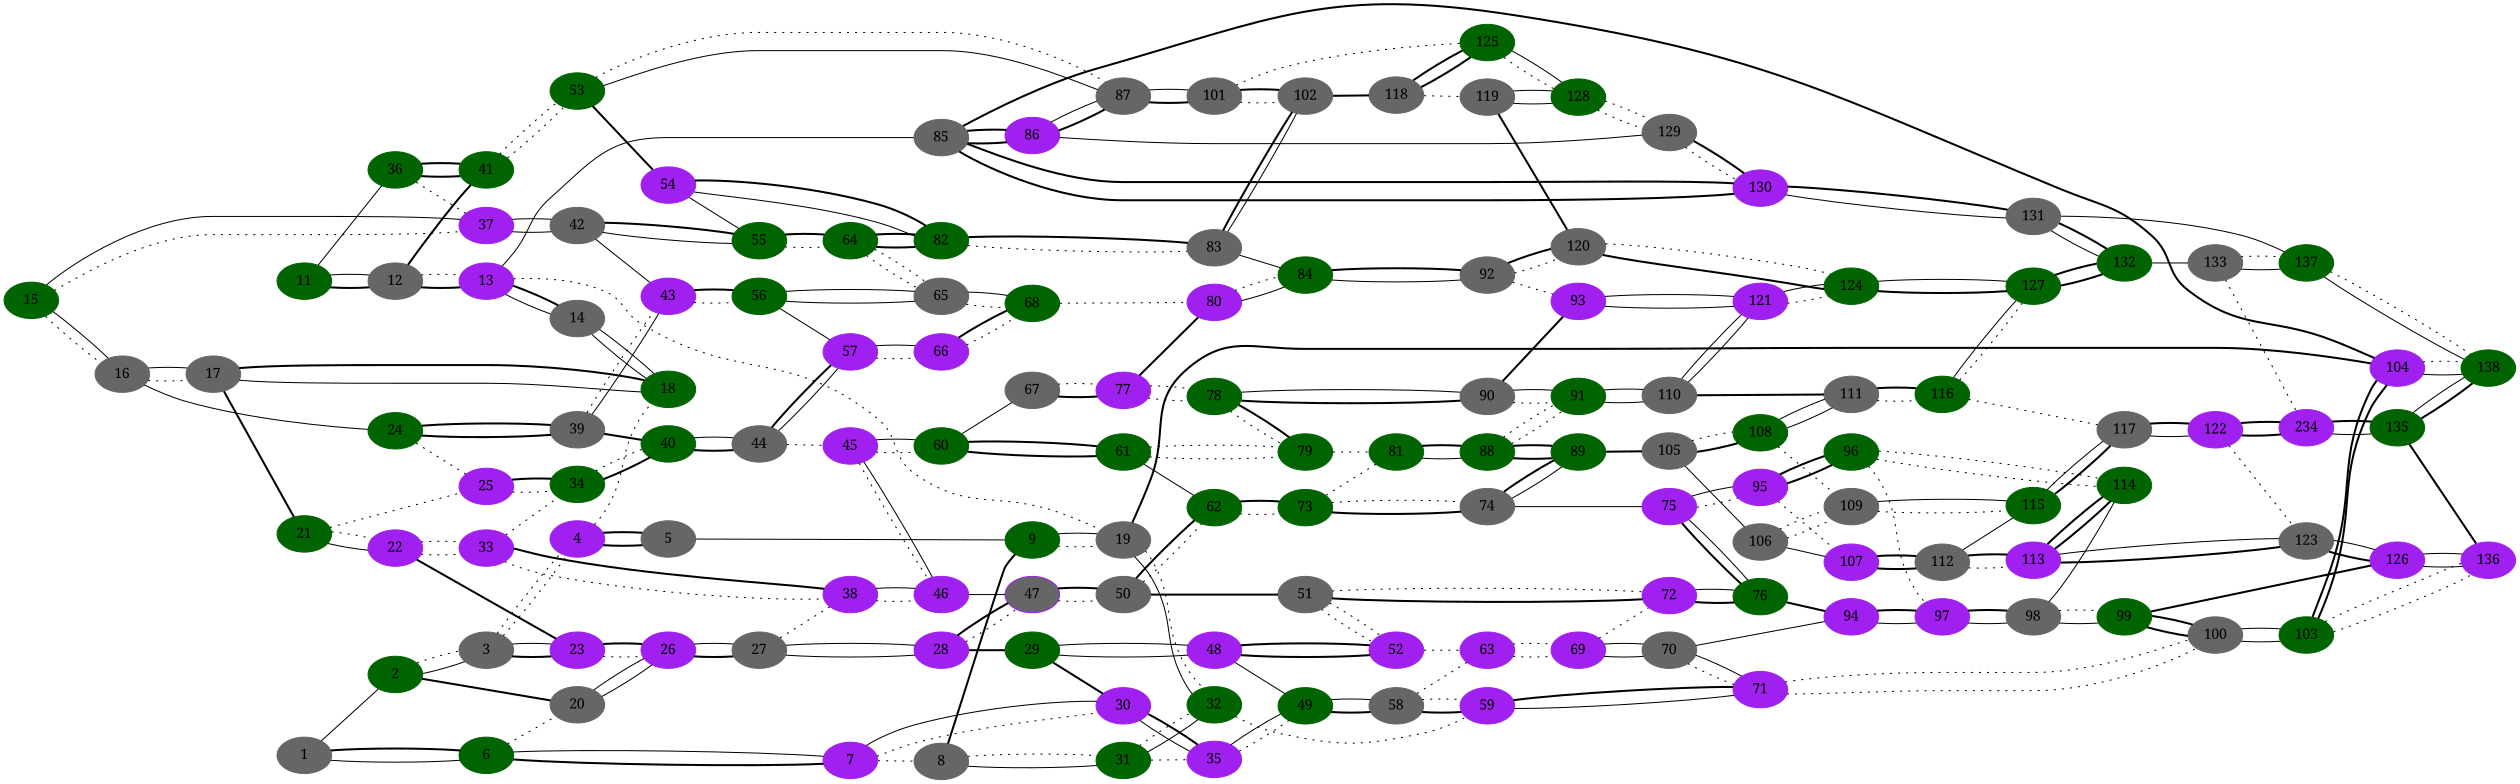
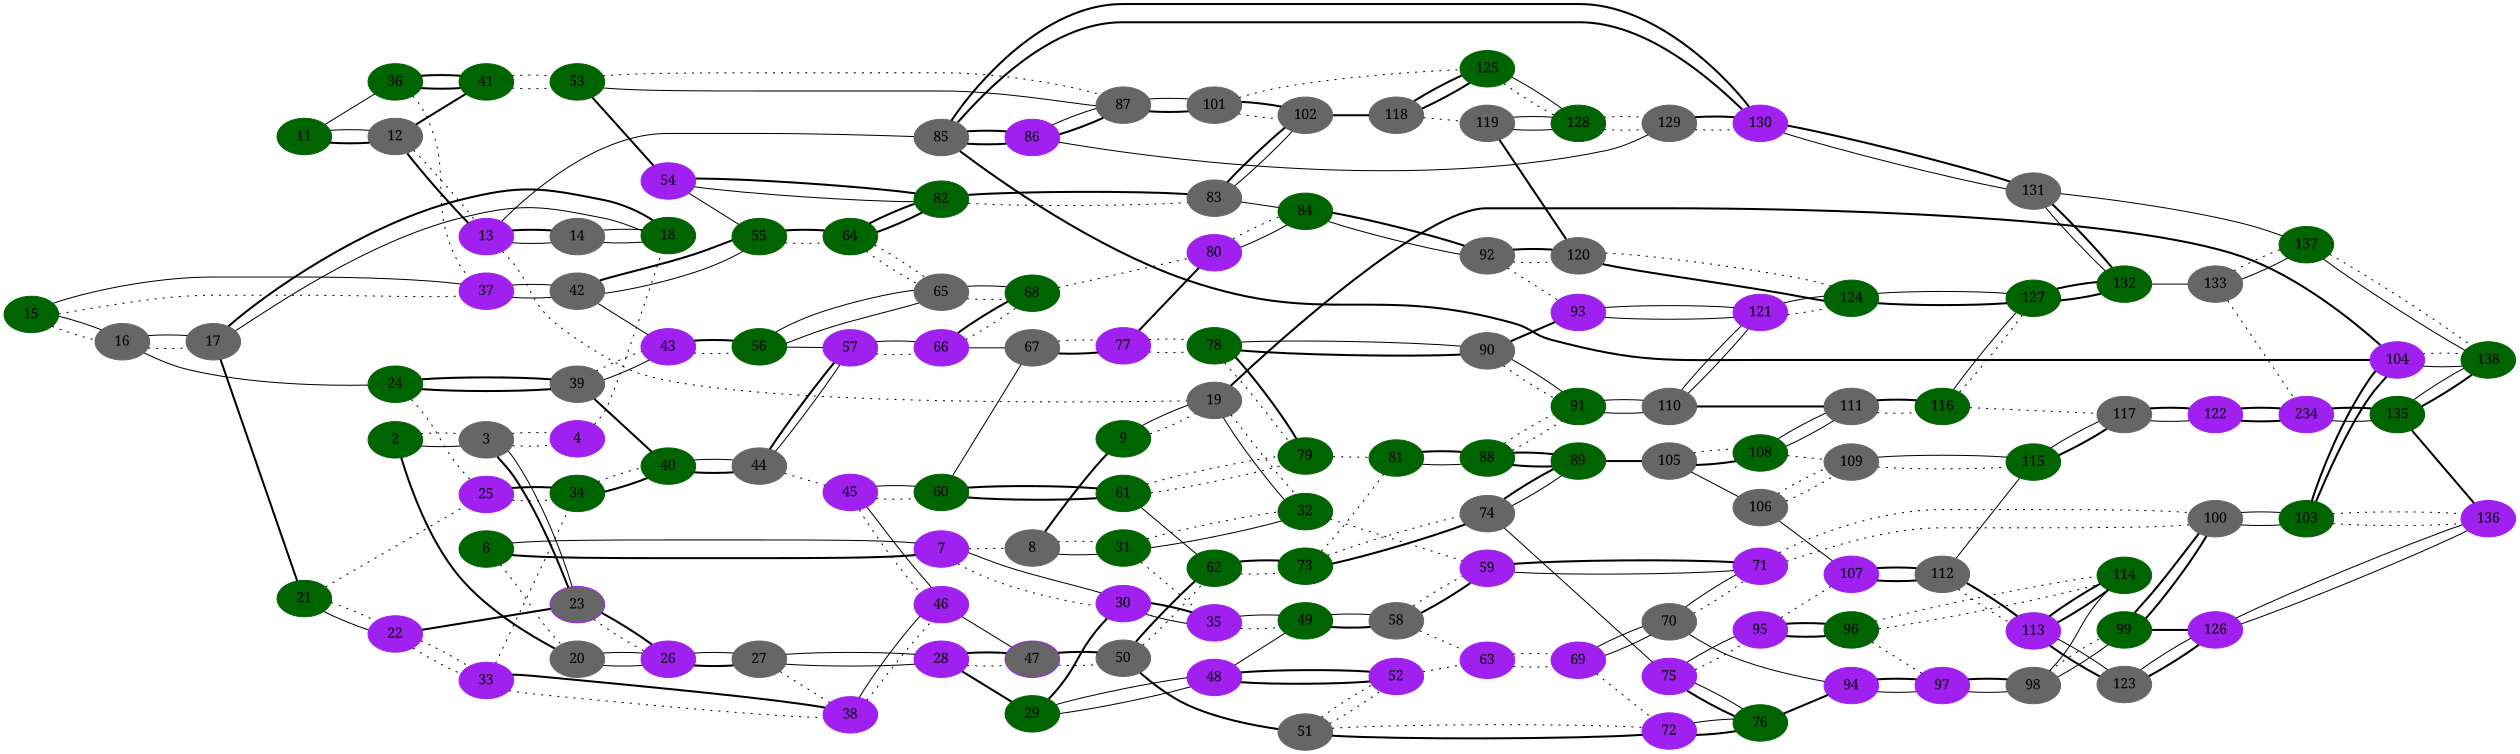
none -> (987, 348)
(2261, 485) -> none
(668, 539) -> none
(577, 650) -> (577, 605)
(304, 755) -> none
